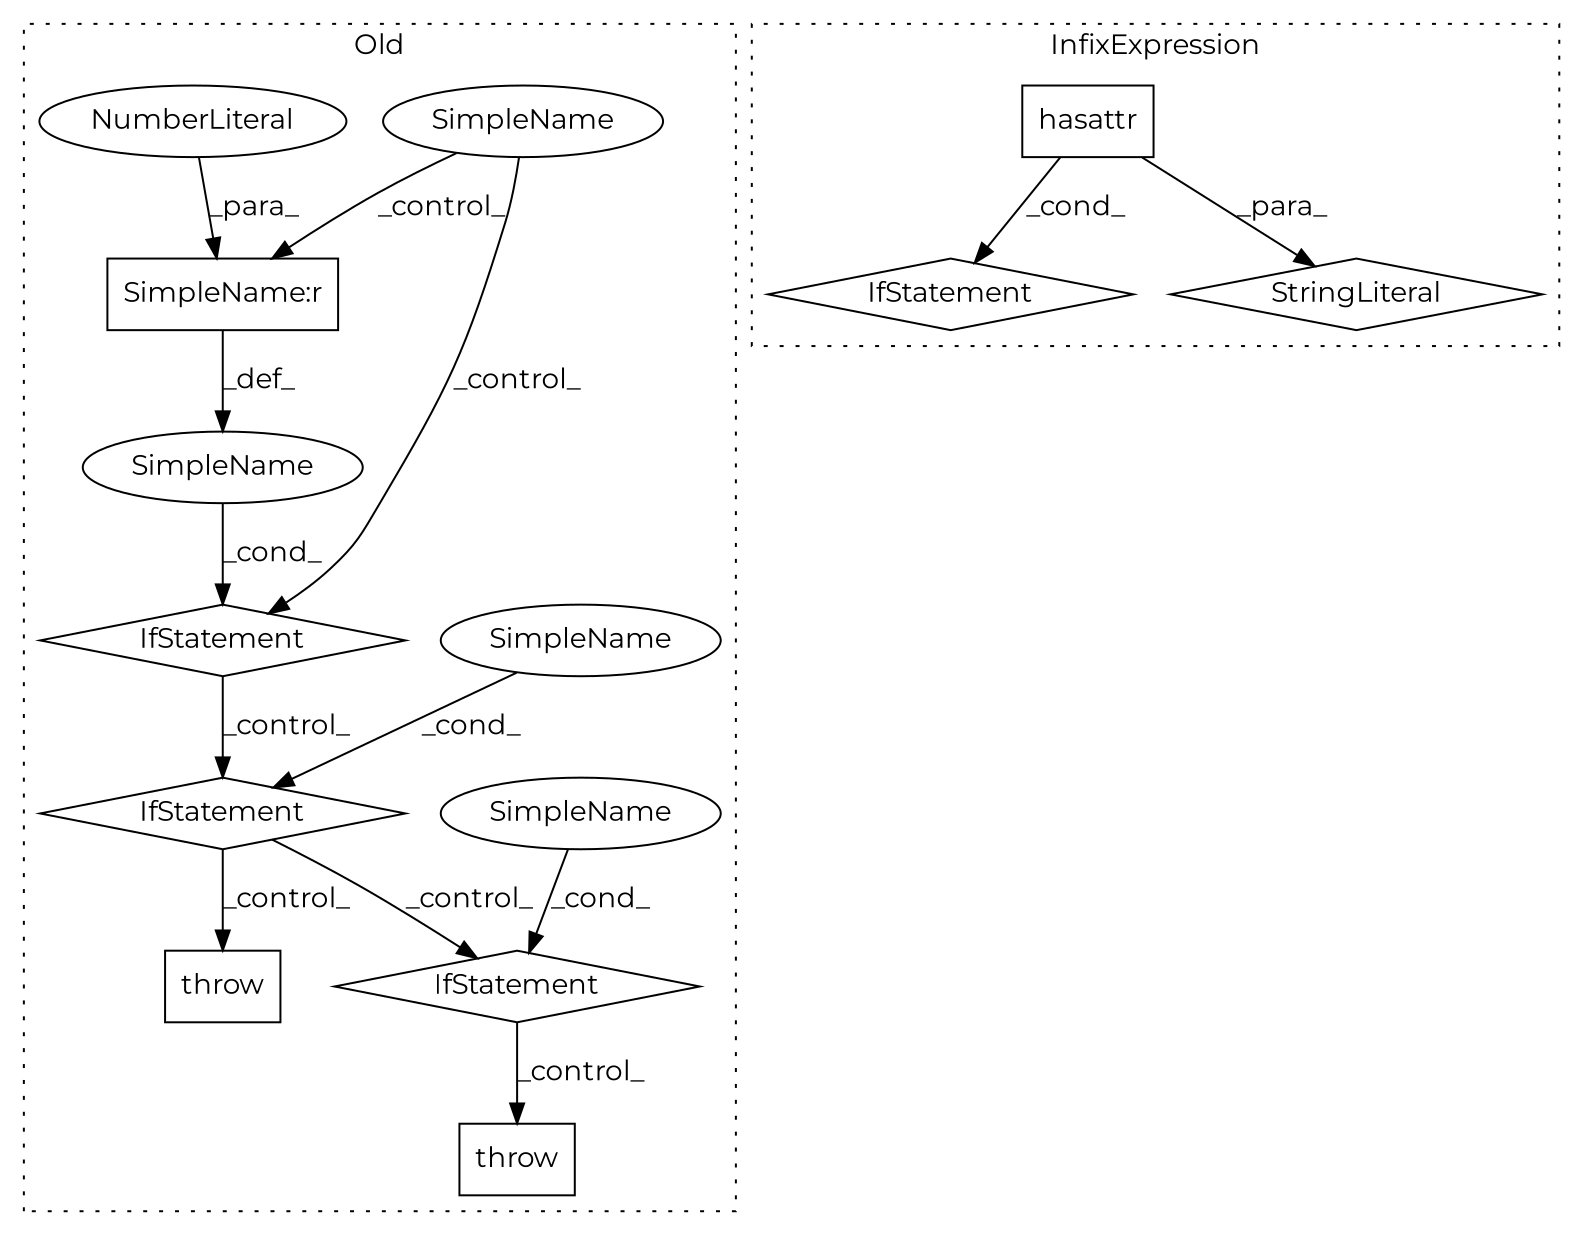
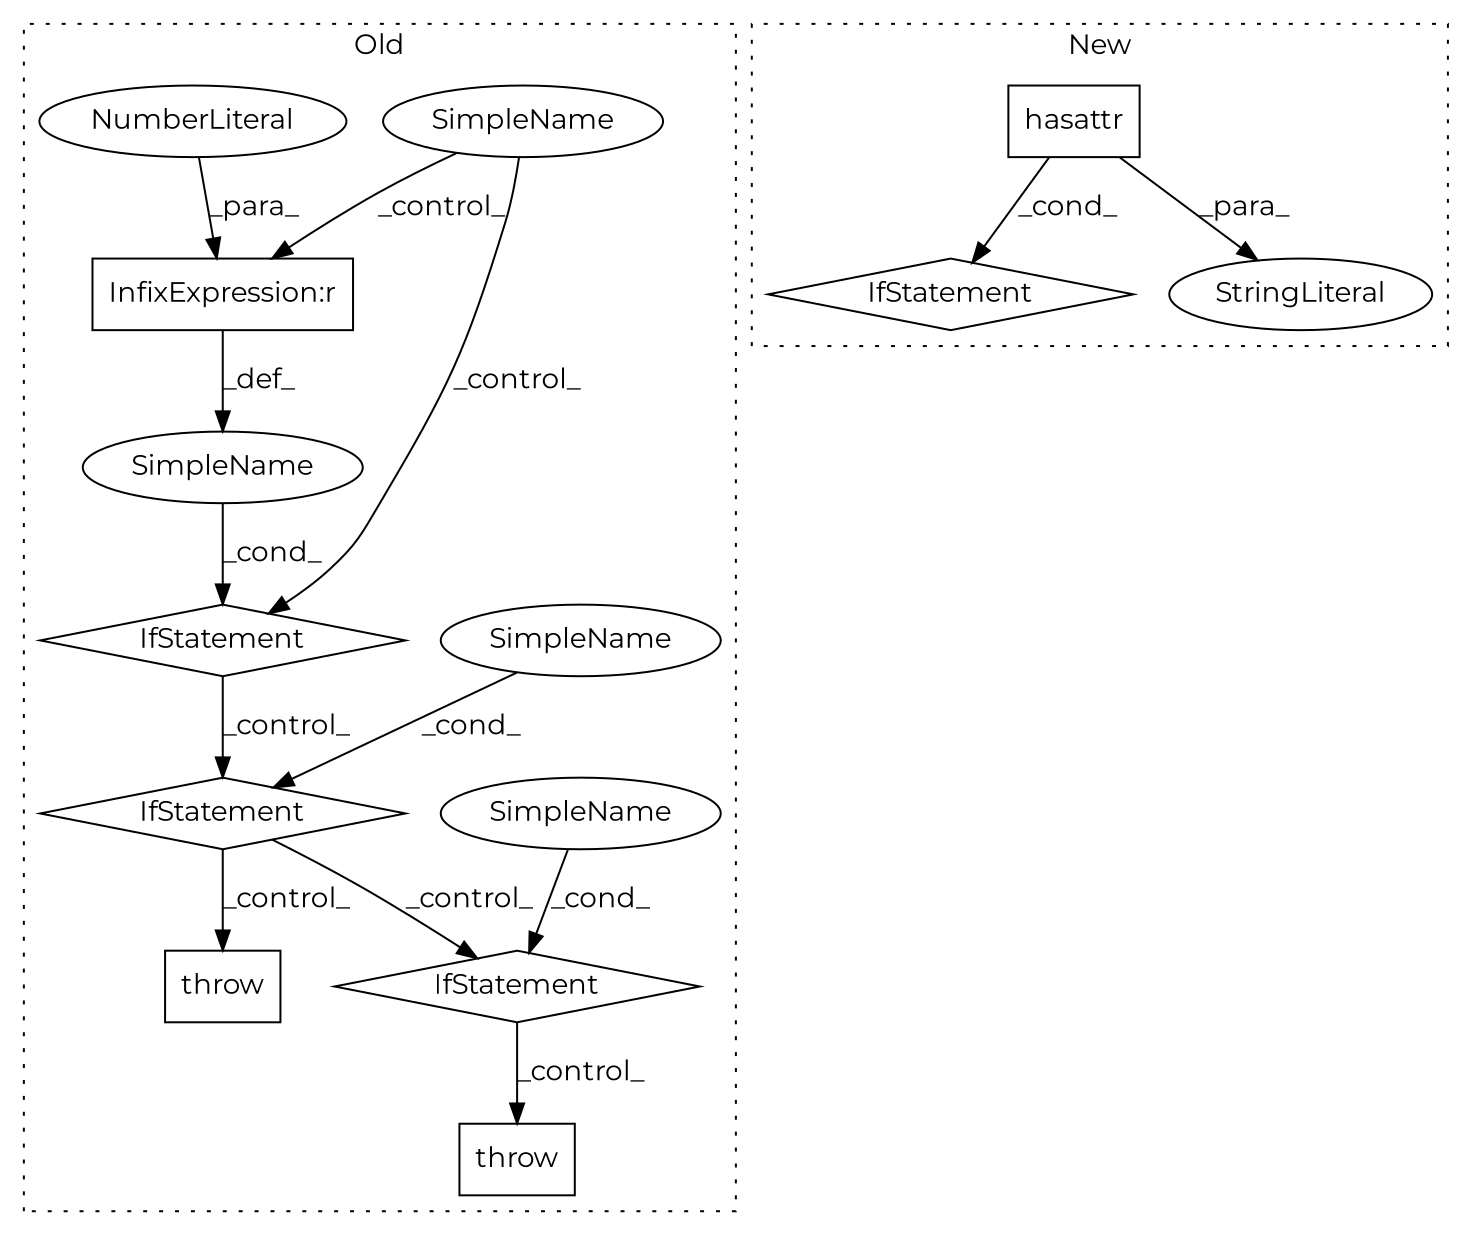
(1156, 47) -> (1100, 47)
(223, 294) -> (223, 294)
(1356, 294) -> (1301, 294)
